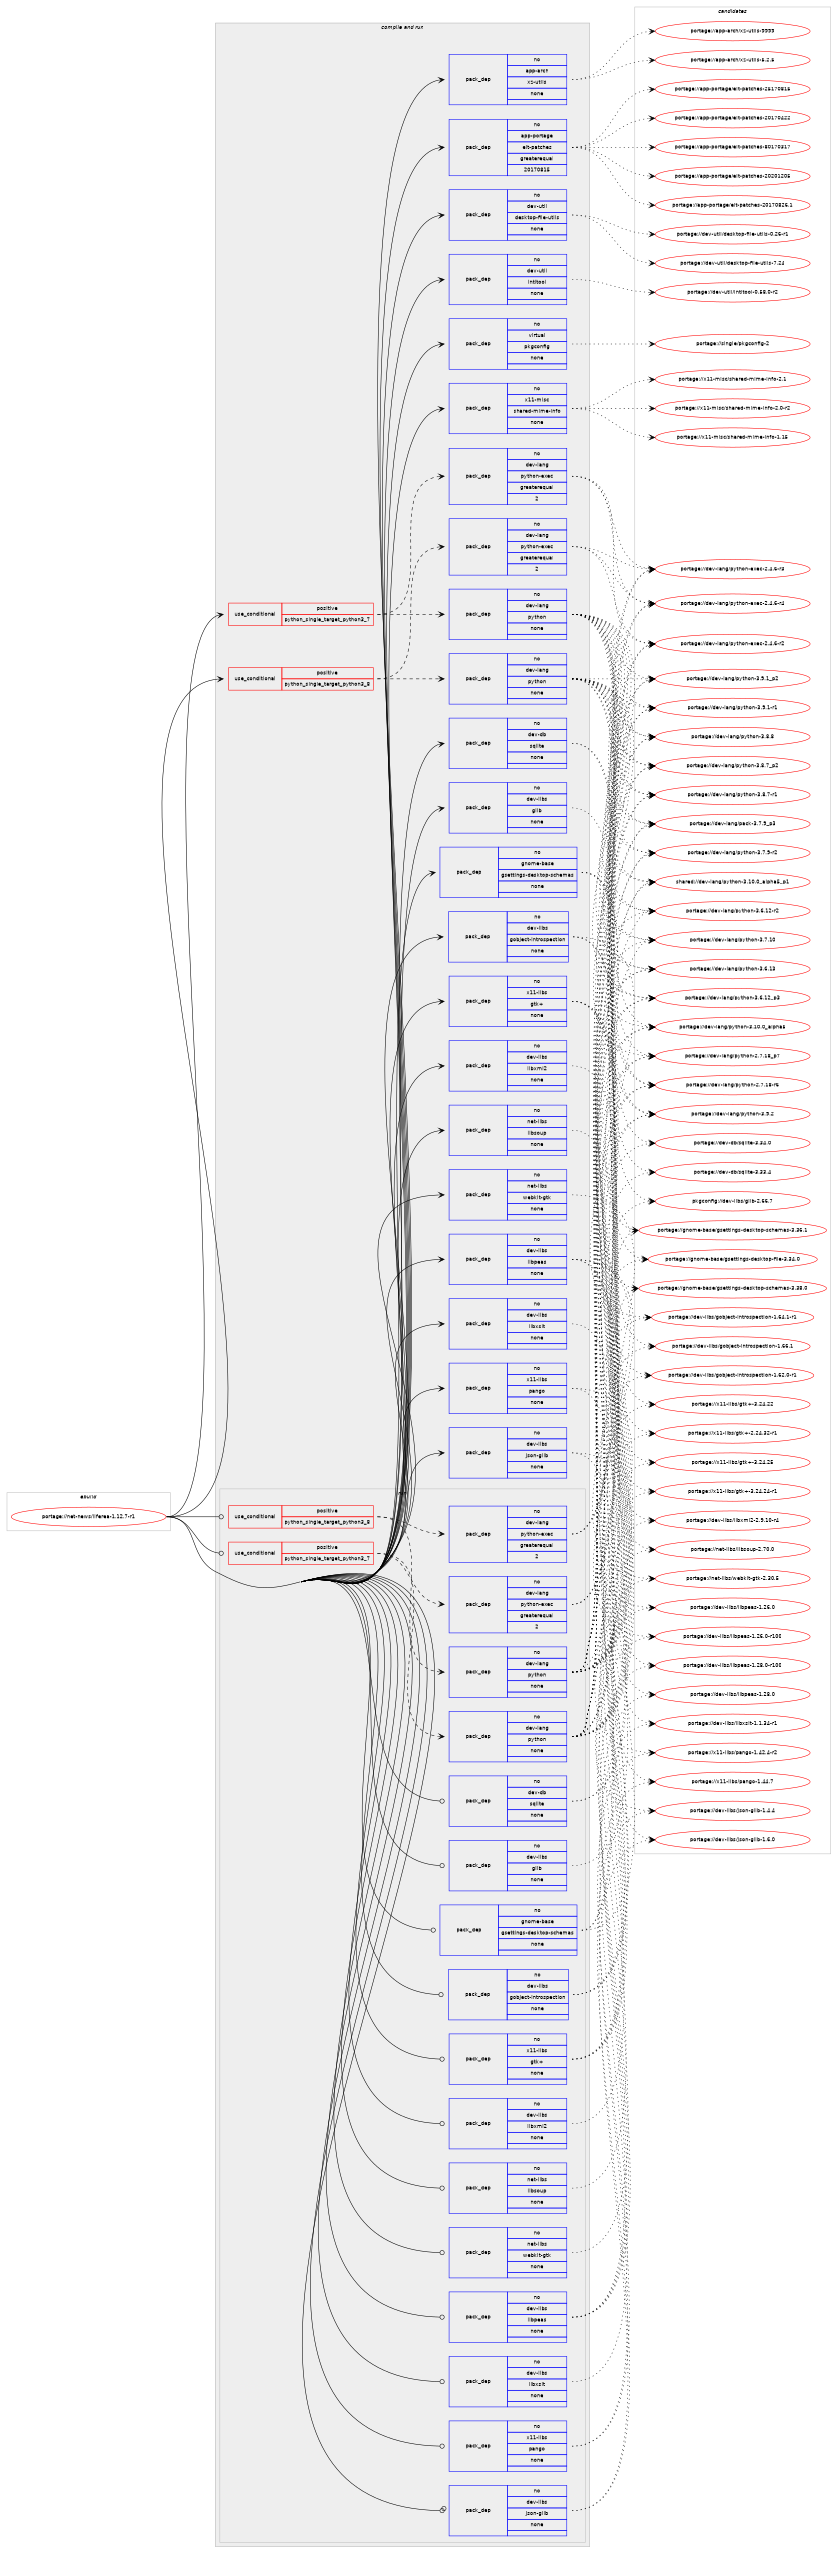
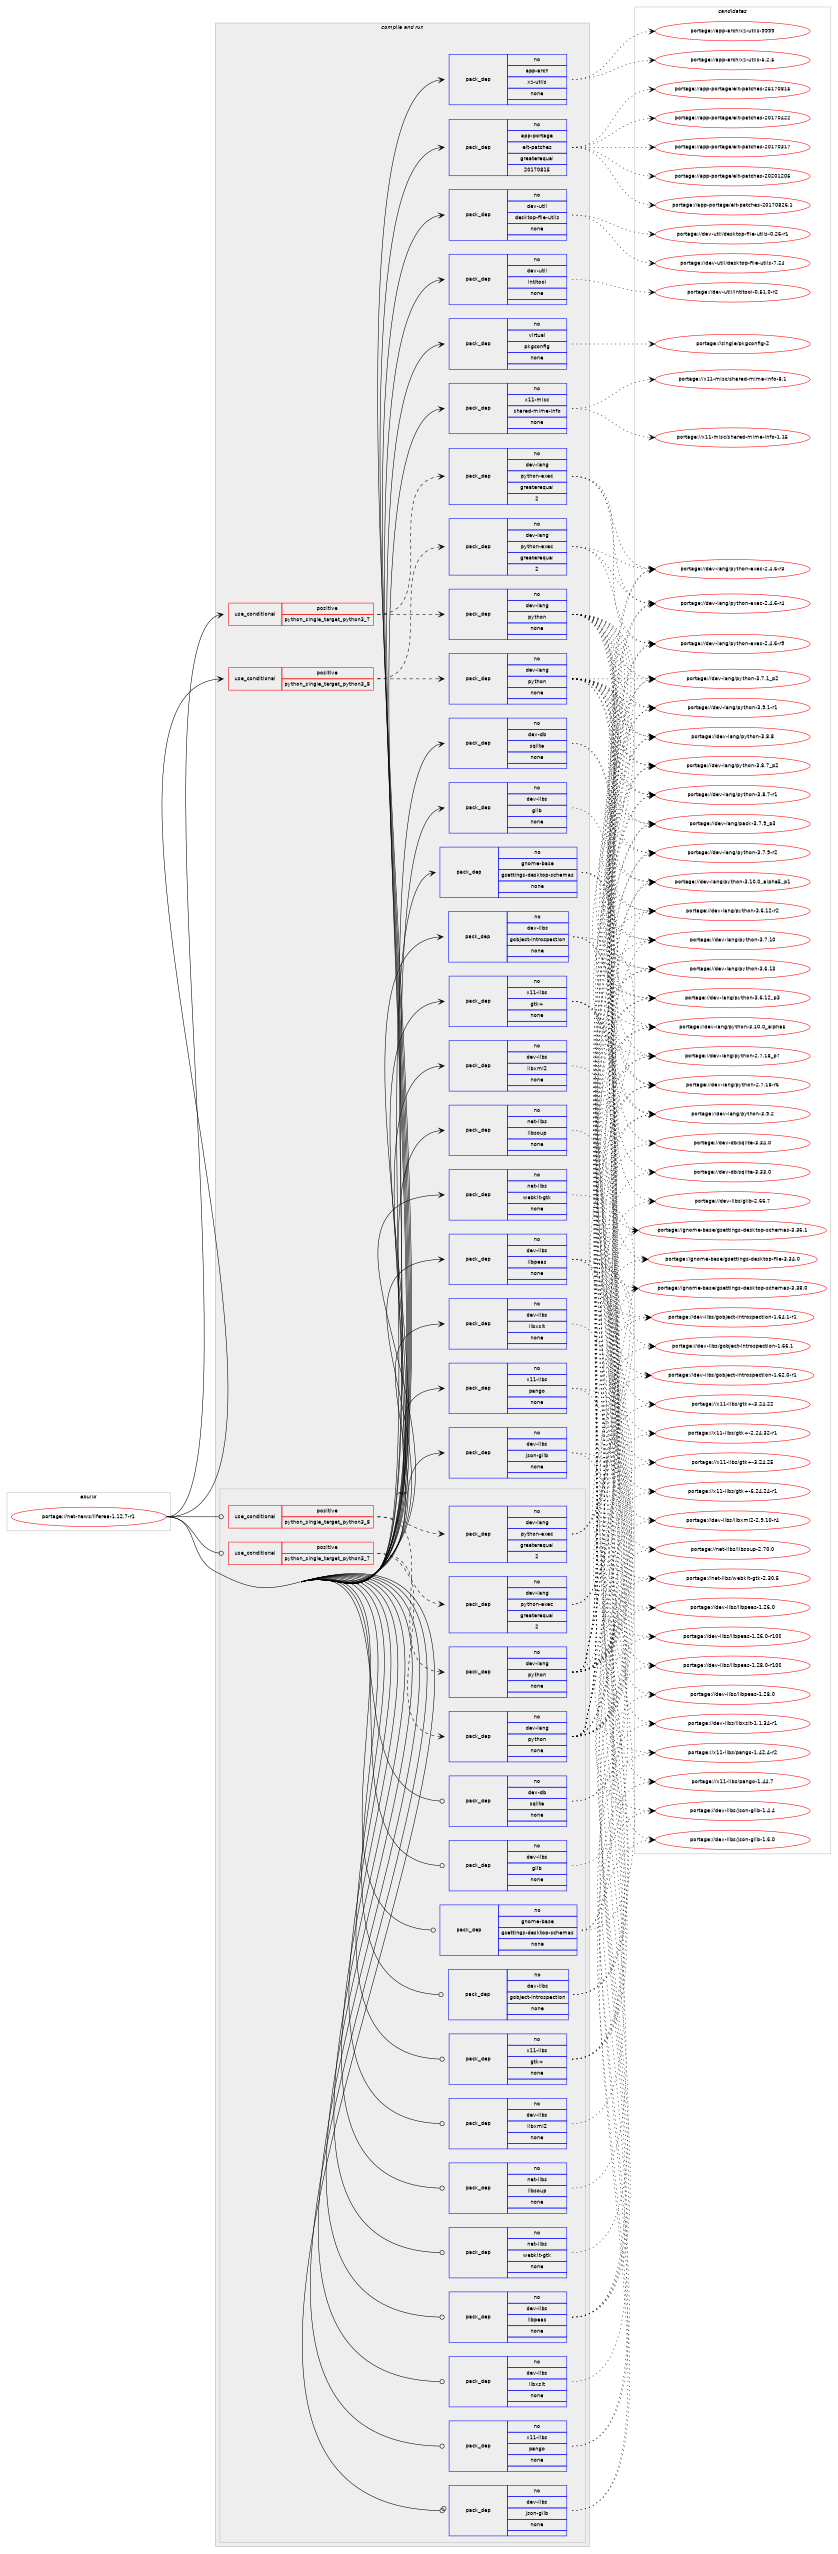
(733, 147) -> (733, 147)
(733, 292) -> (733, 292)
(733, 379) -> (733, 379)
(733, 409) -> none
(733, 644) -> (733, 644)
(733, 679) -> (733, 679)
(733, 882) -> (733, 882)
(733, 1172) -> (733, 1172)
(733, 1201) -> (733, 1201)
(733, 1492) -> (733, 1492)
